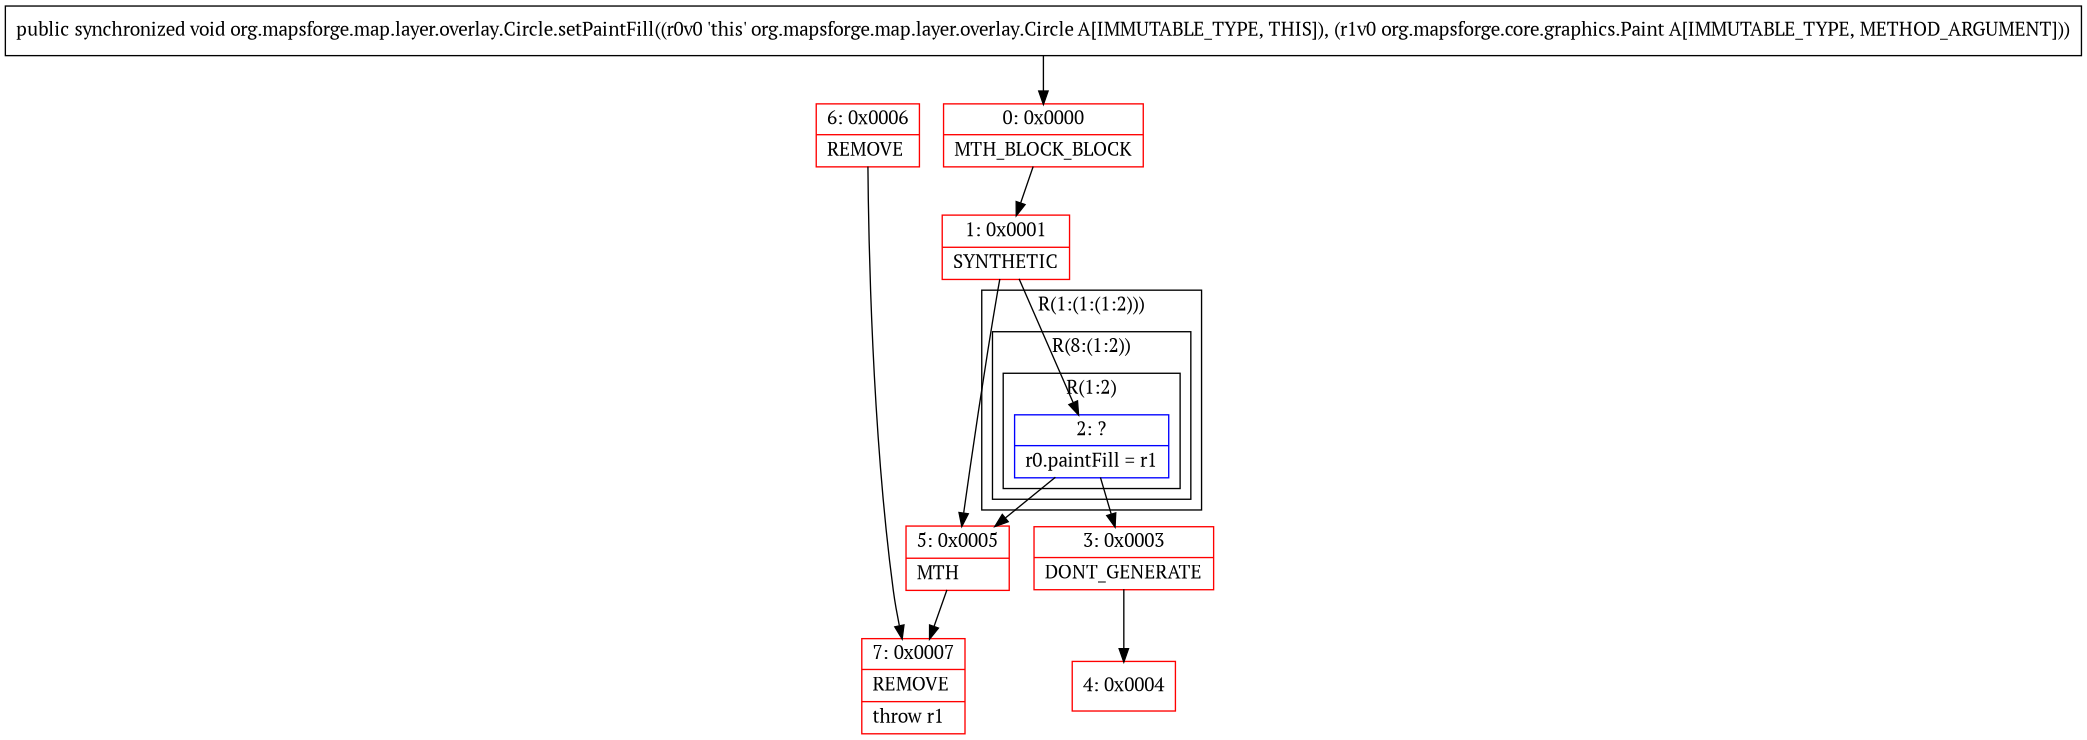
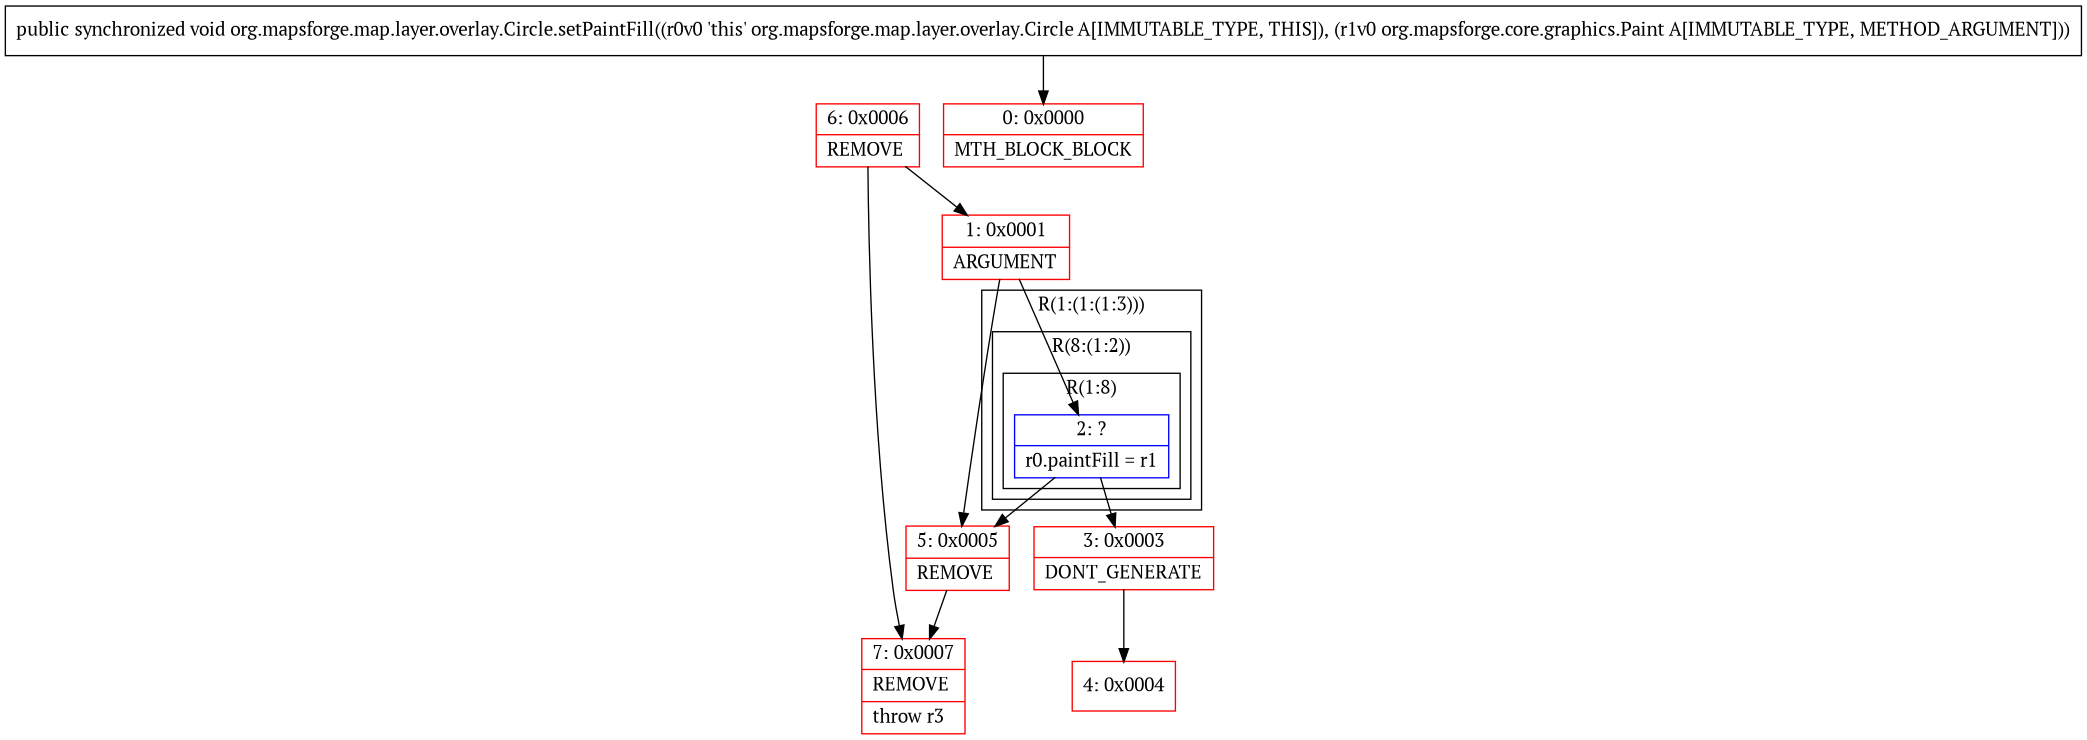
(1027, 185) -> (931, 187)
(1006, 263) -> (1005, 263)
(1092, 306) -> (1092, 306)
(1092, 389) -> (1092, 389)
(938, 574) -> (956, 574)
(909, 717) -> (909, 717)
